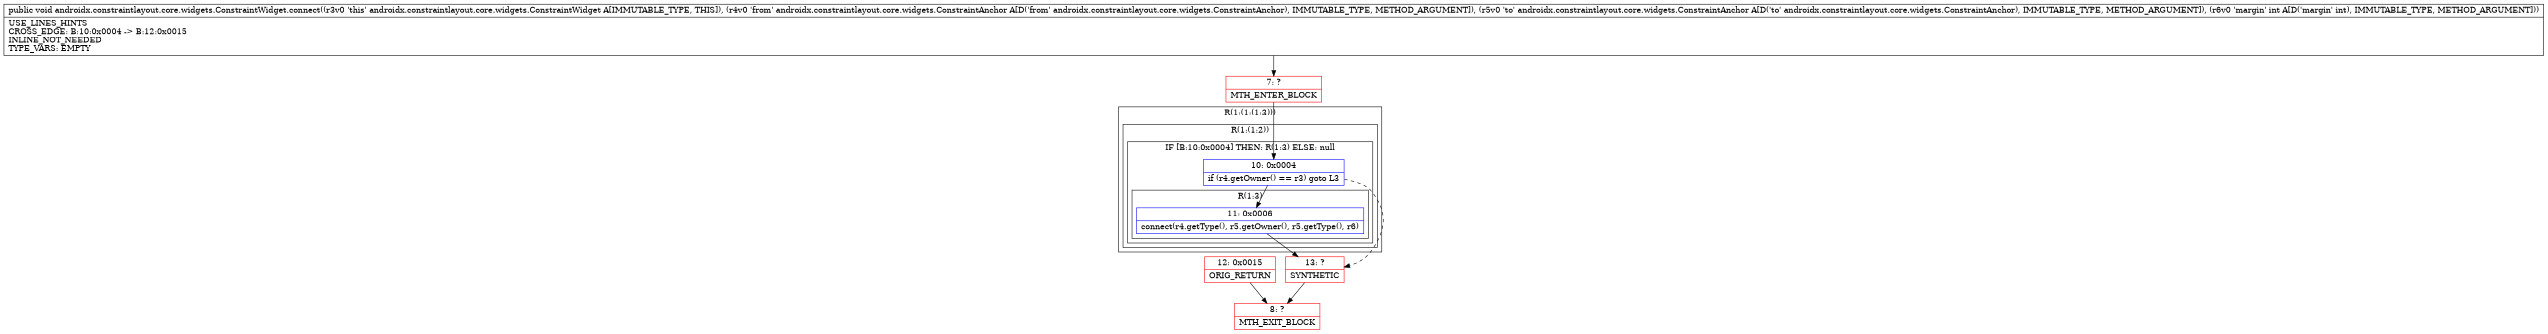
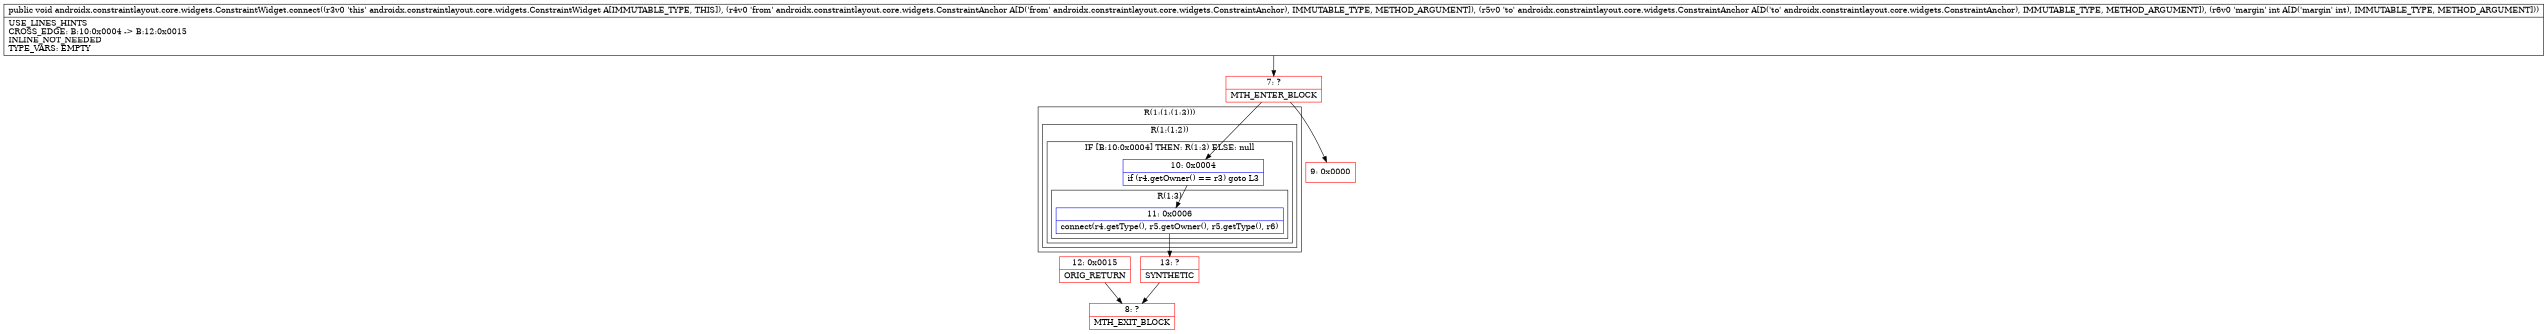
none -> (1331, 172)
(1383, 219) -> none
